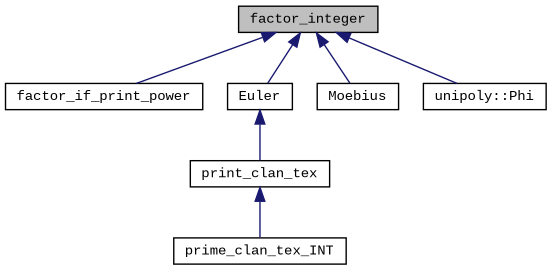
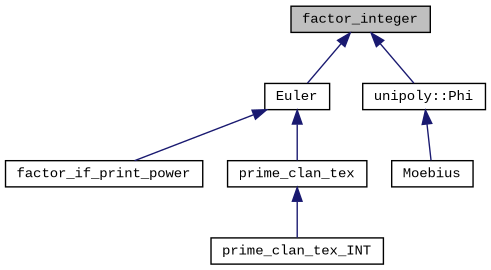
(199, 60) -> (194, 138)
(337, 64) -> (429, 142)
(260, 174) -> (297, 174)
